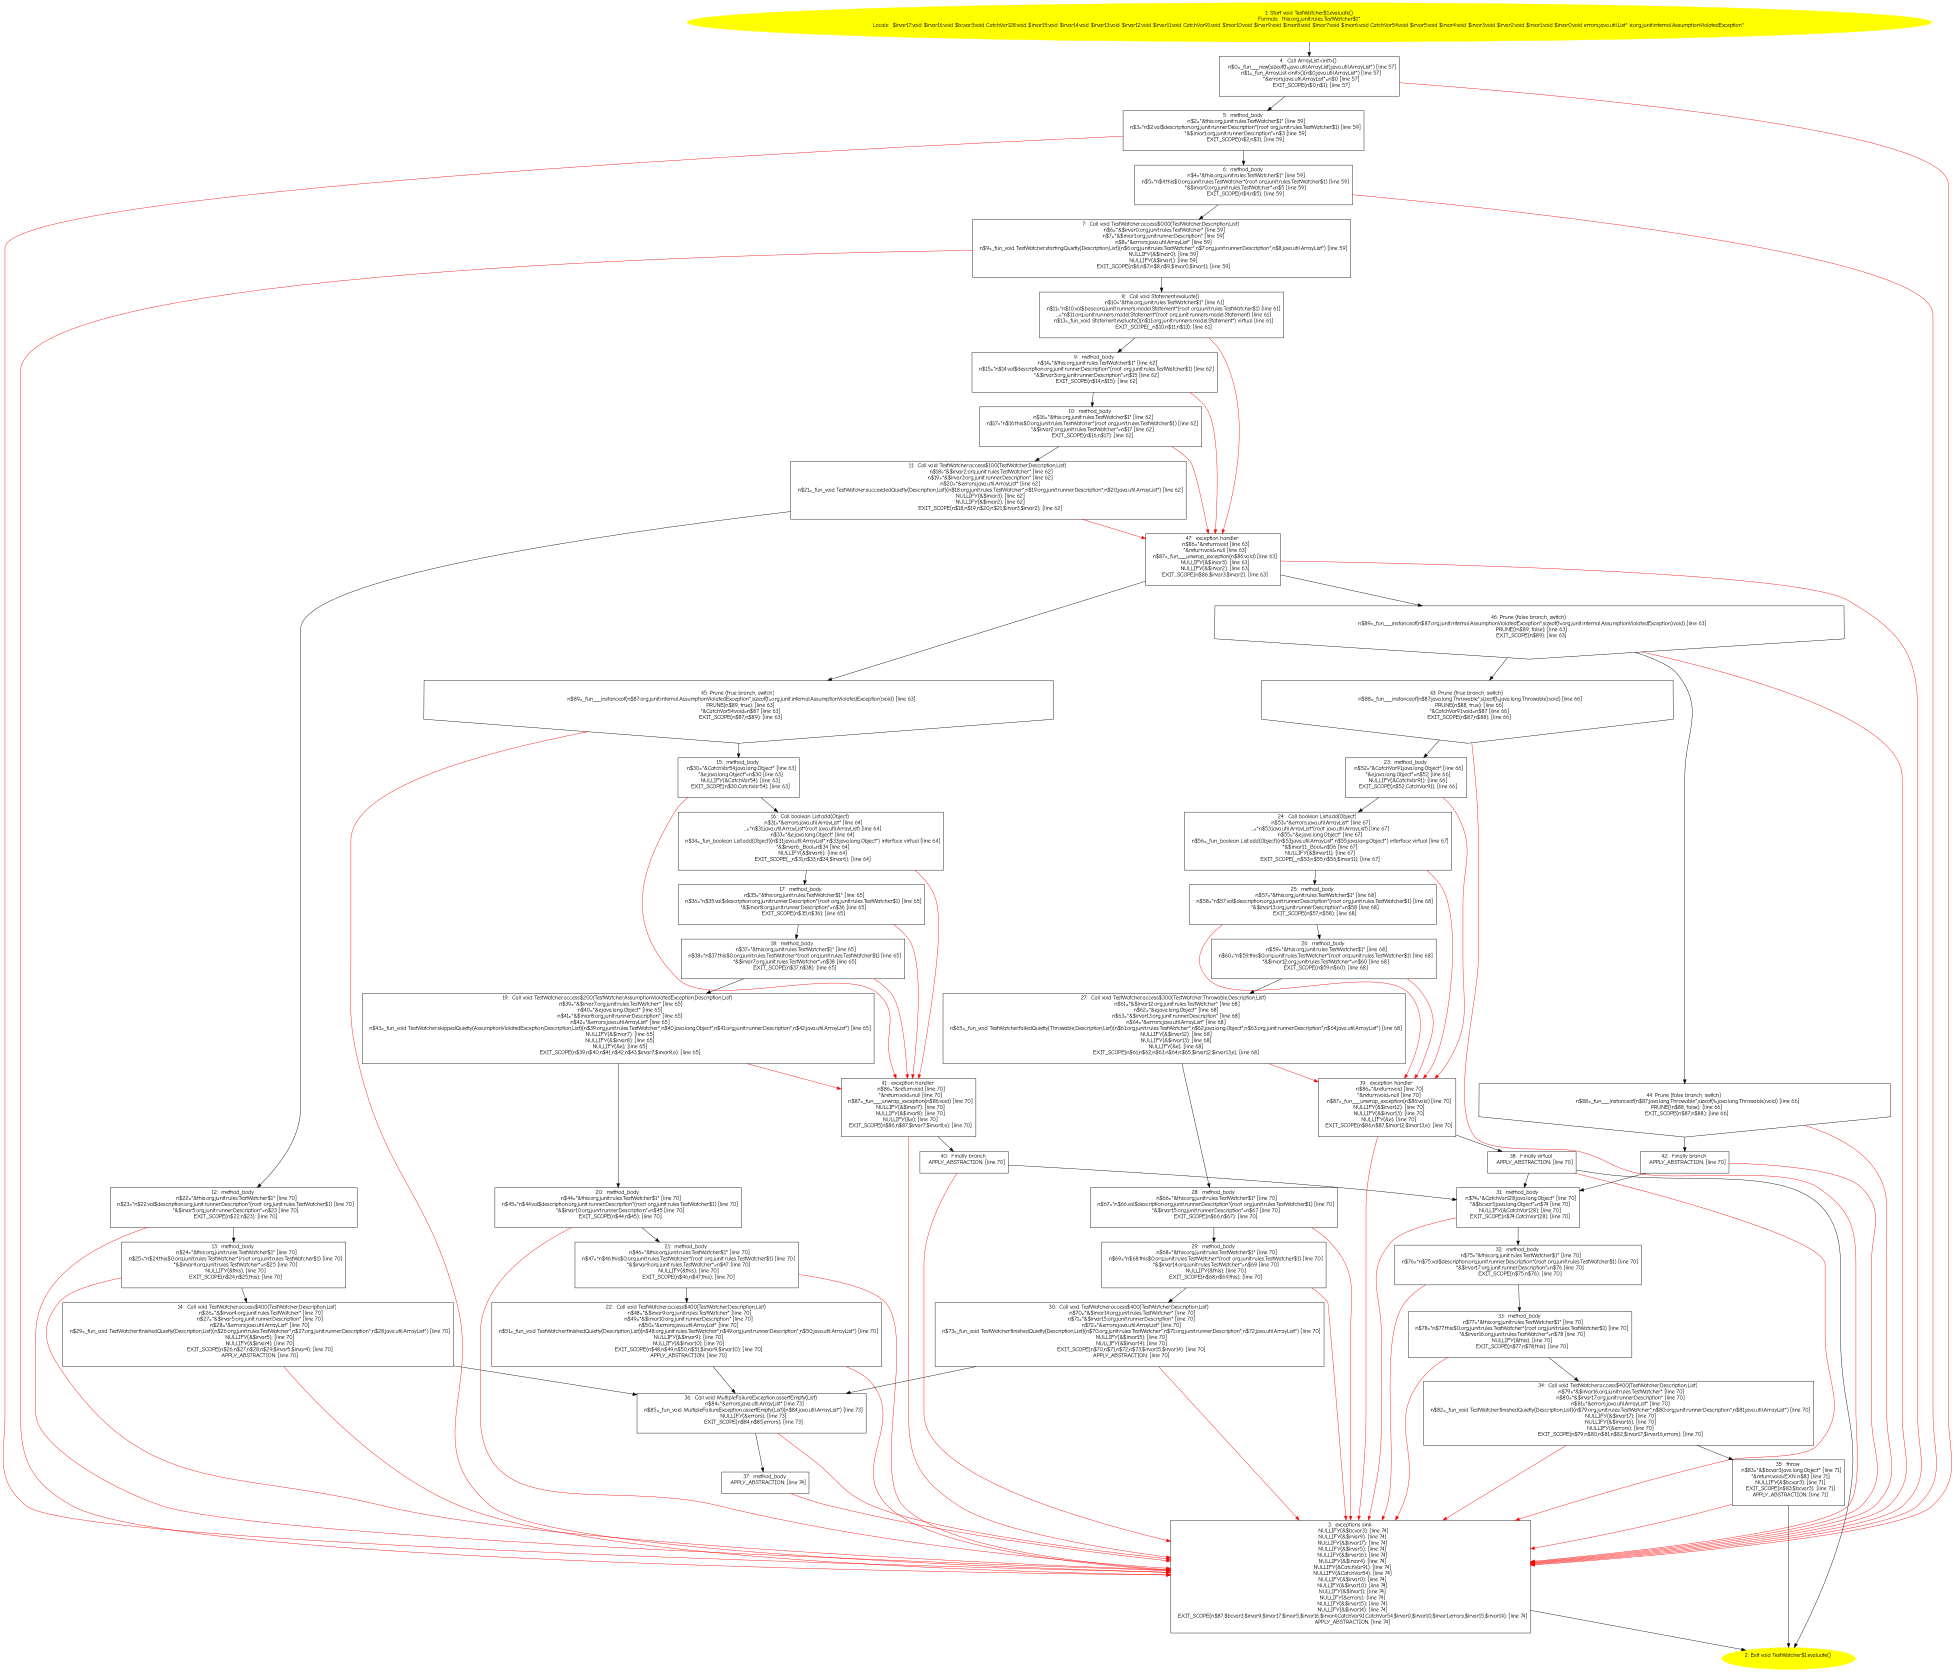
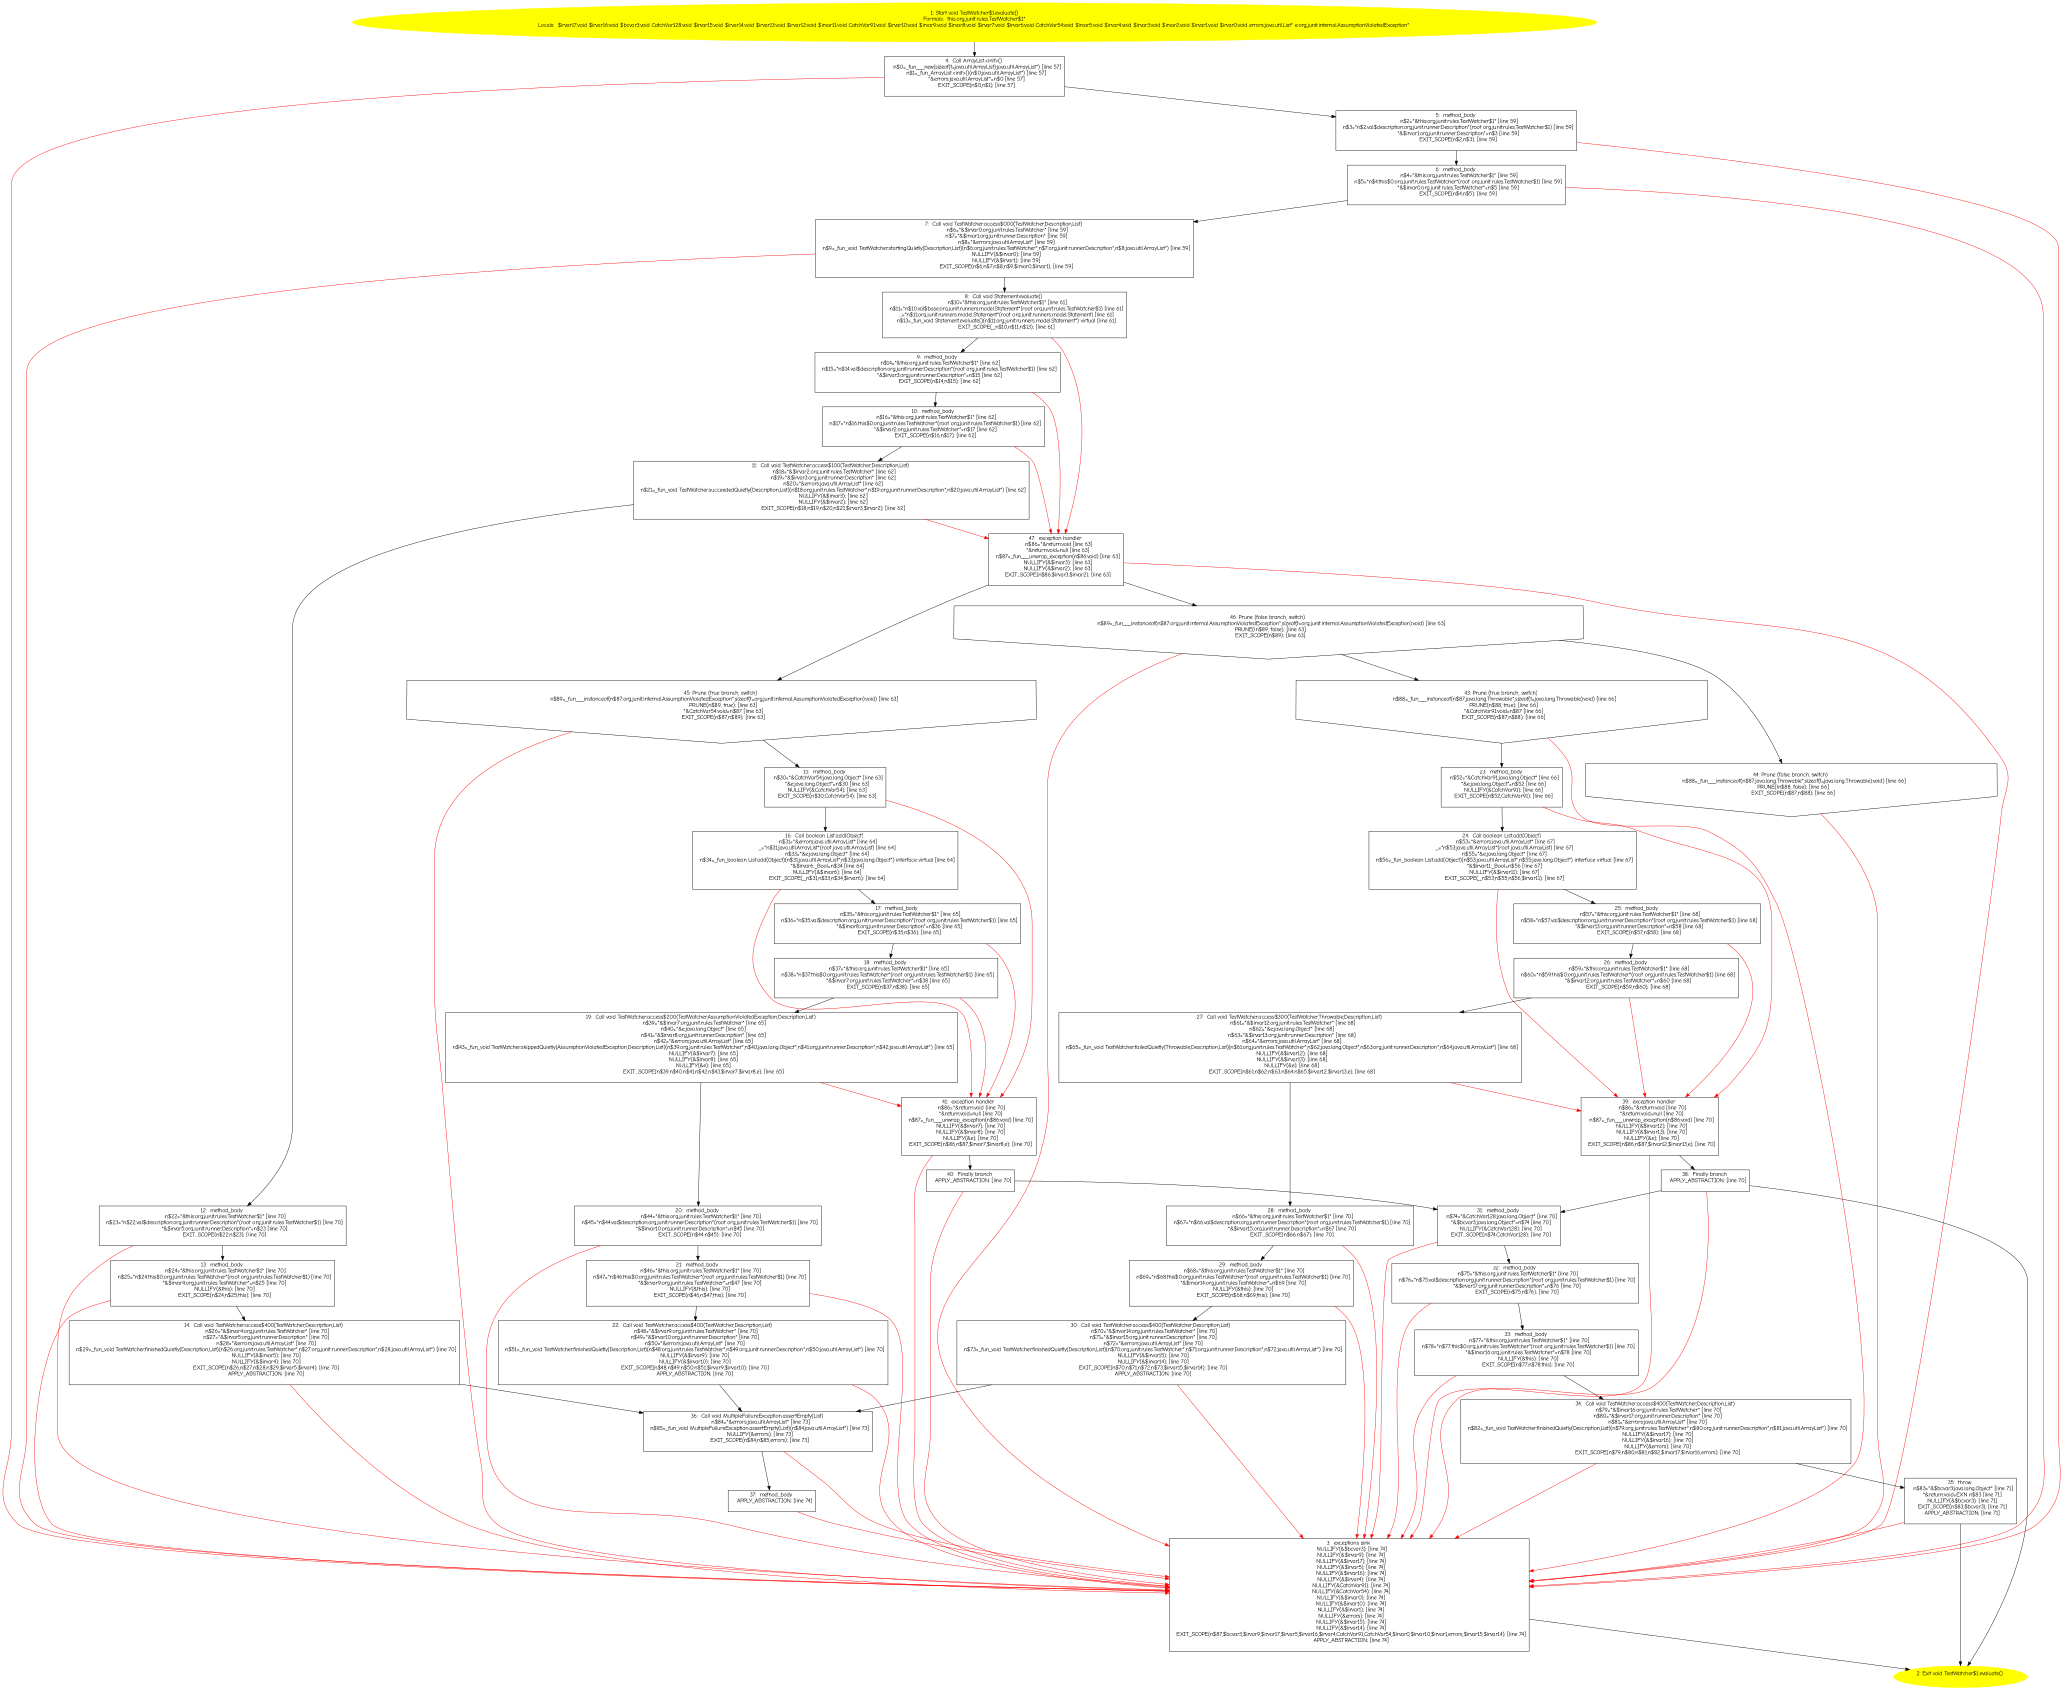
(1532, 1162) -> (1705, 1181)
(1685, 1162) -> none
